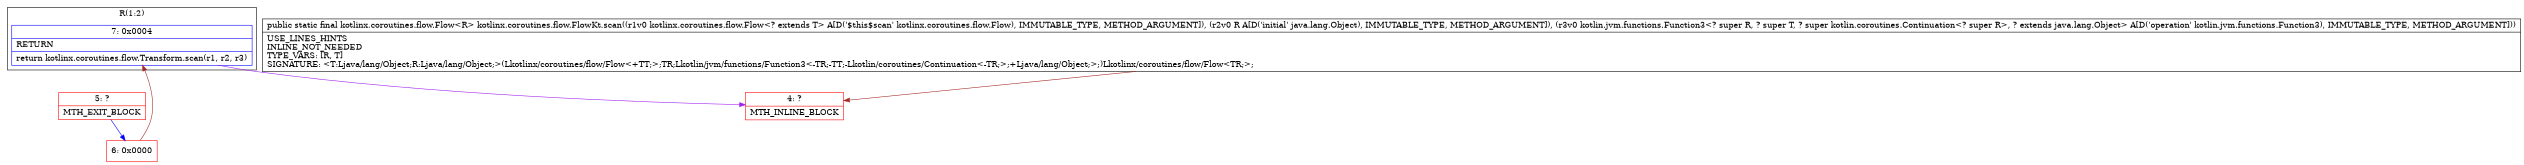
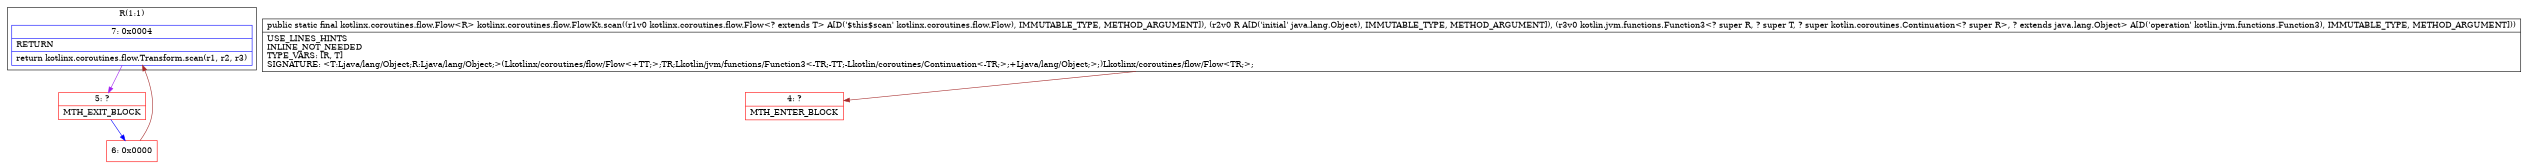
(132, 14) -> (132, 14)
(478, 93) -> (117, 76)
(794, 113) -> (794, 113)
